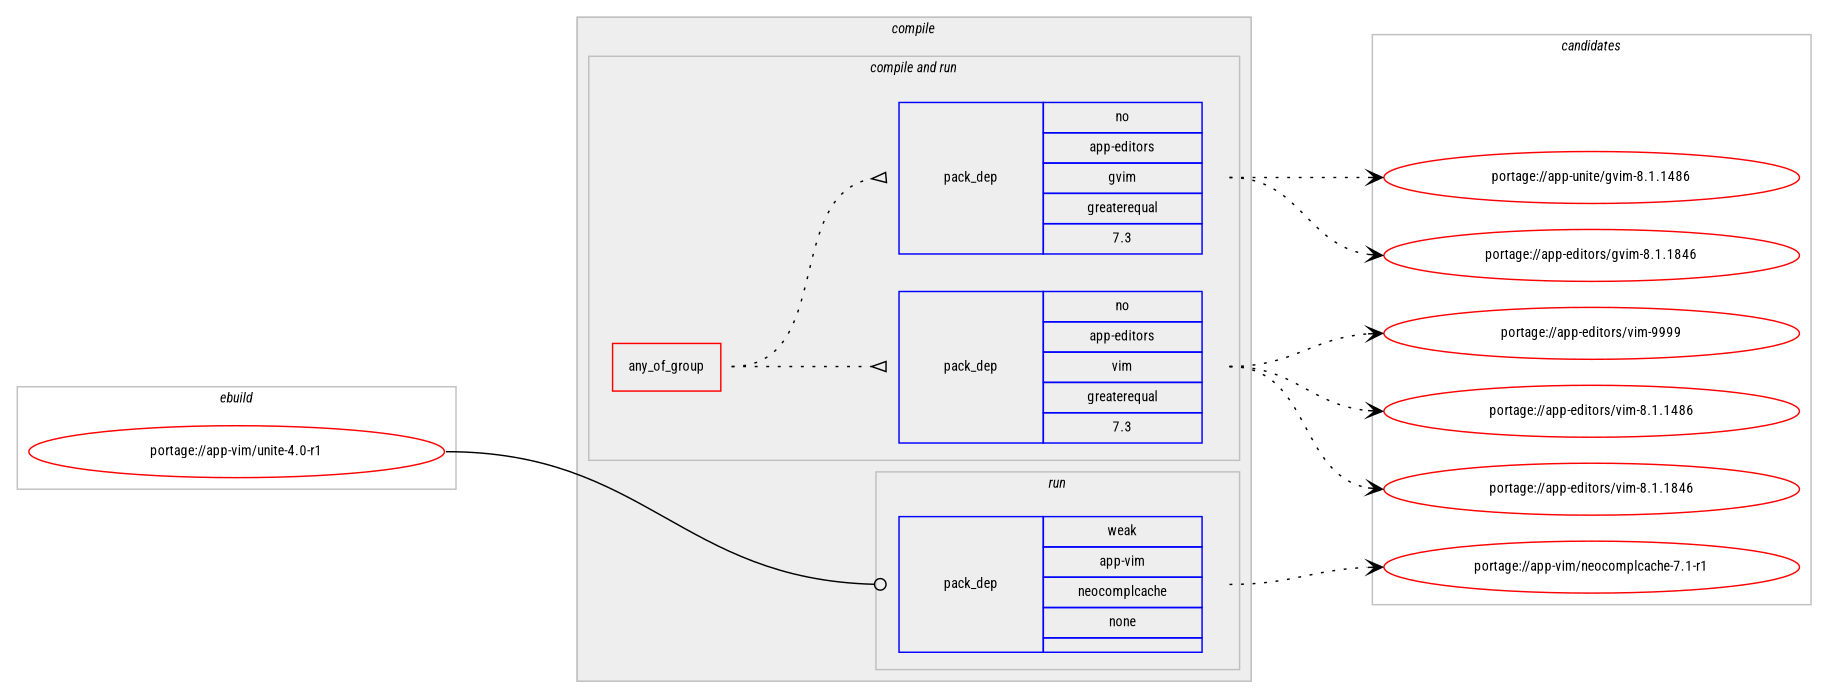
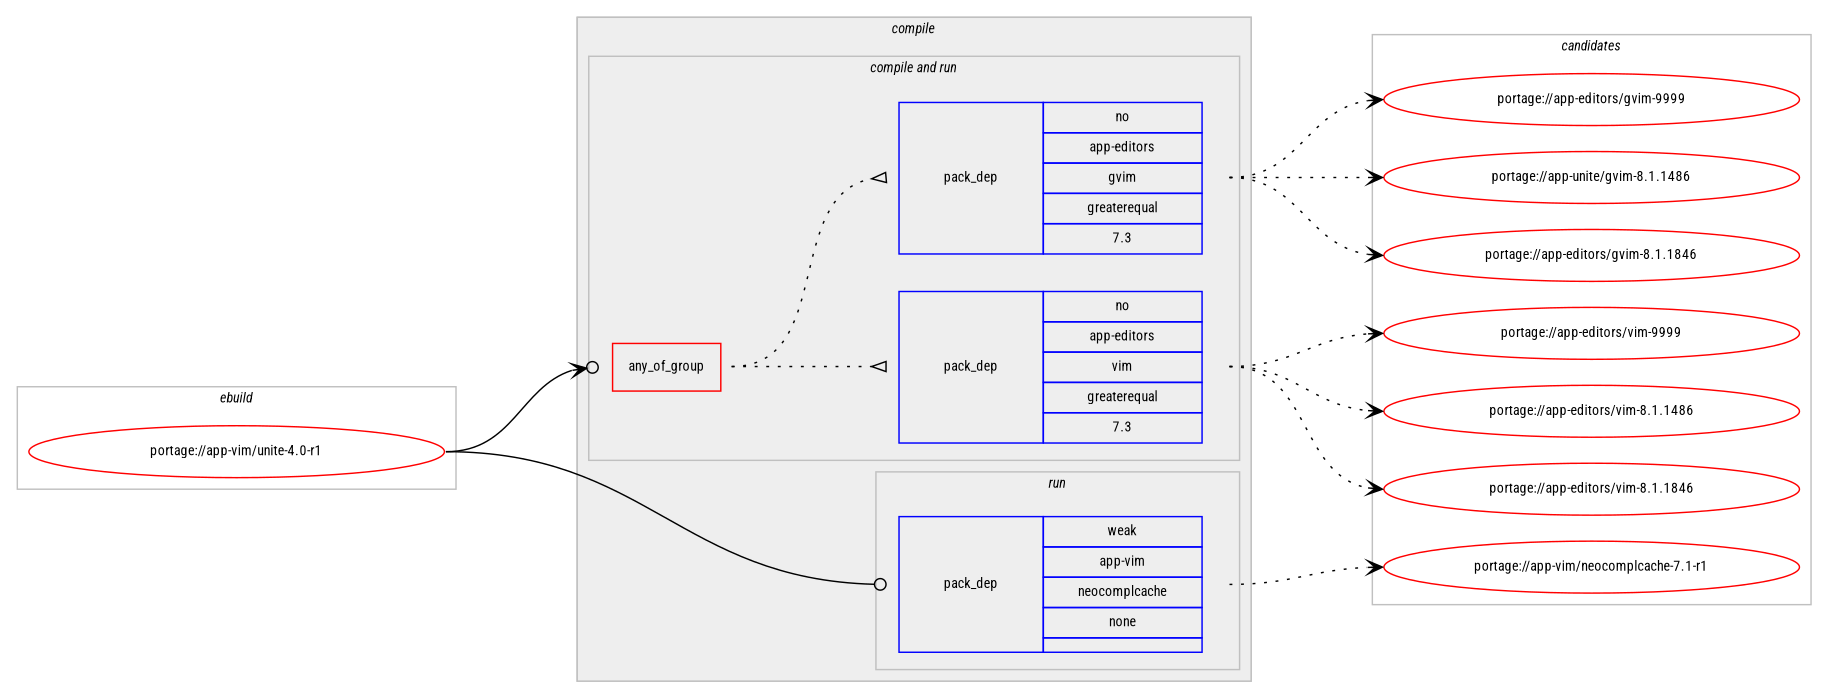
none -> (1592, 100)
none -> (513, 419)
